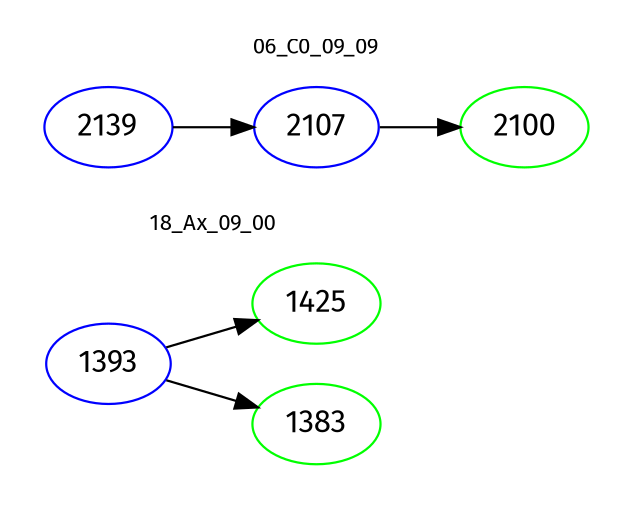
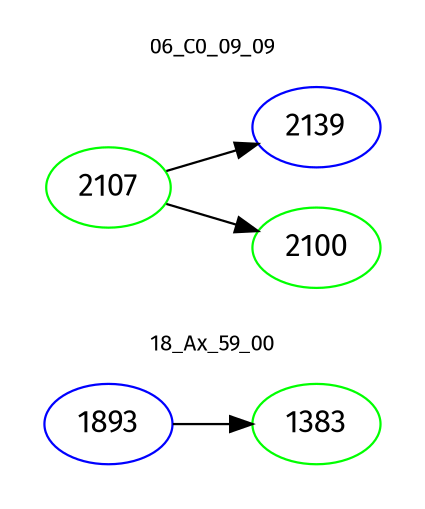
(202, 127) -> (201, 161)
(316, 127) -> (108, 187)
(213, 224) -> (212, 345)
(316, 304) -> none
(108, 364) -> (108, 424)
